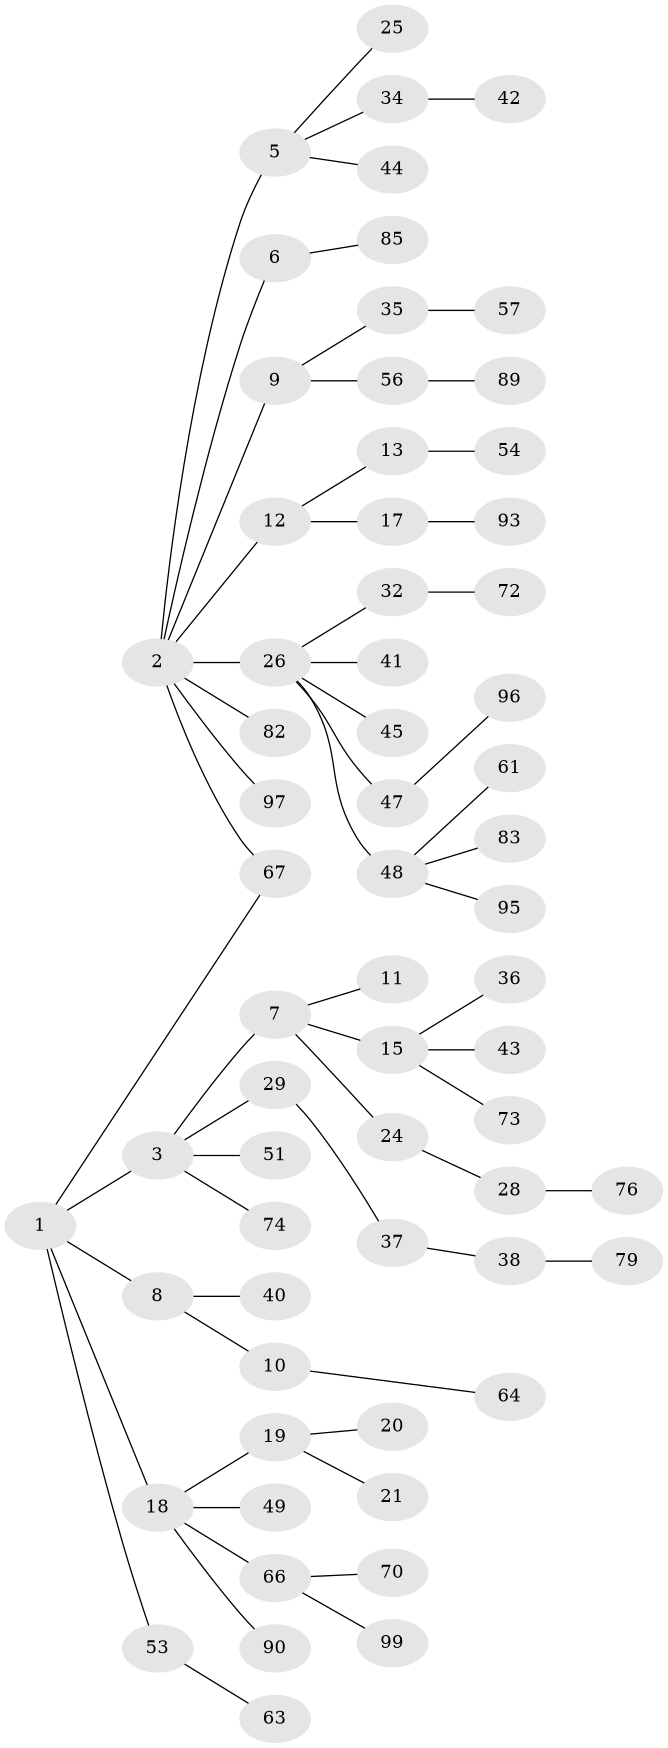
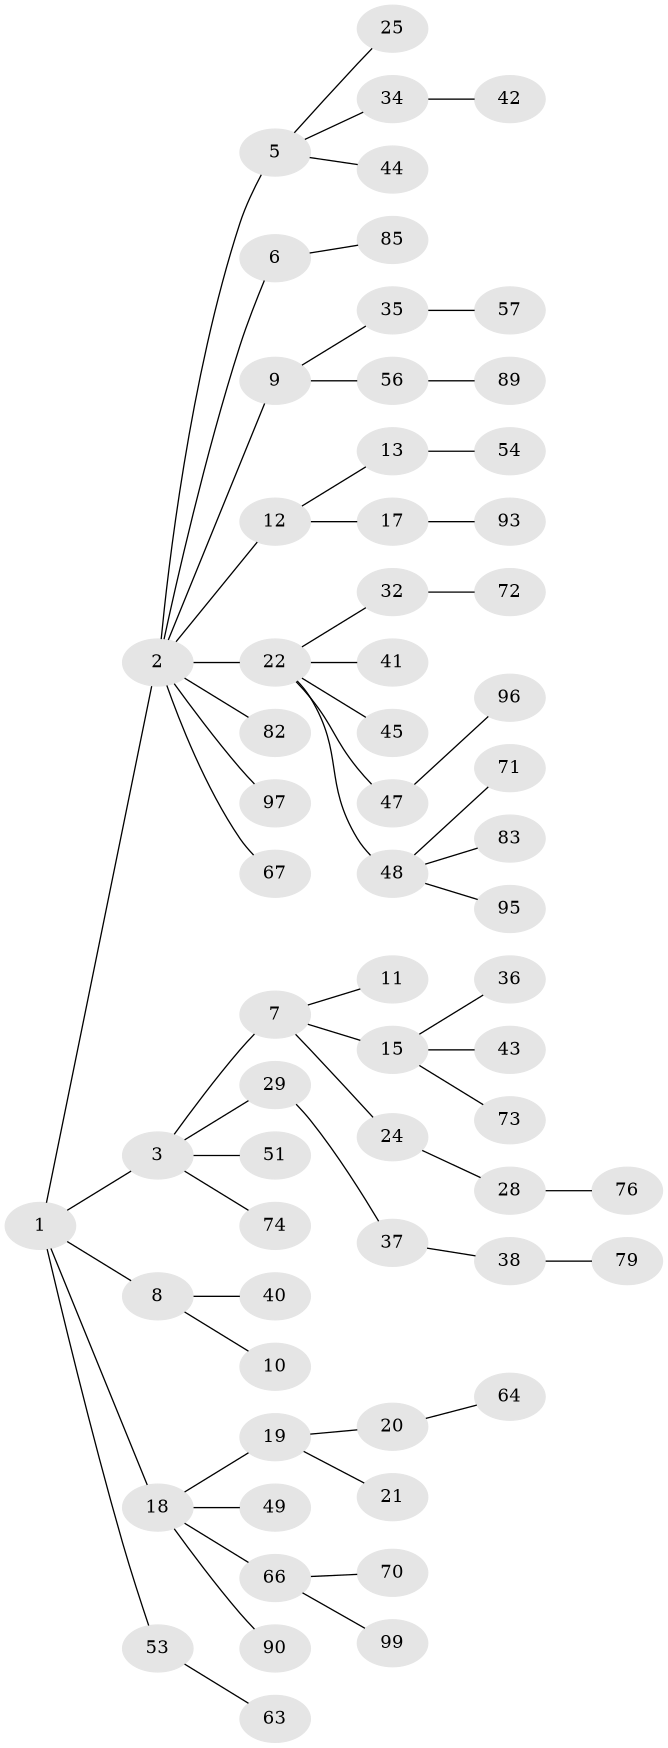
(275, 663) -> (275, 663)
(510, 768) -> (510, 768)
(158, 1050) -> (99, 944)
(393, 1382) -> (451, 1412)
